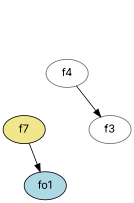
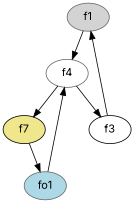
none -> (88, 17)
none -> (48, 98)
(110, 130) -> (110, 130)
none -> (55, 133)
(45, 186) -> (45, 186)
